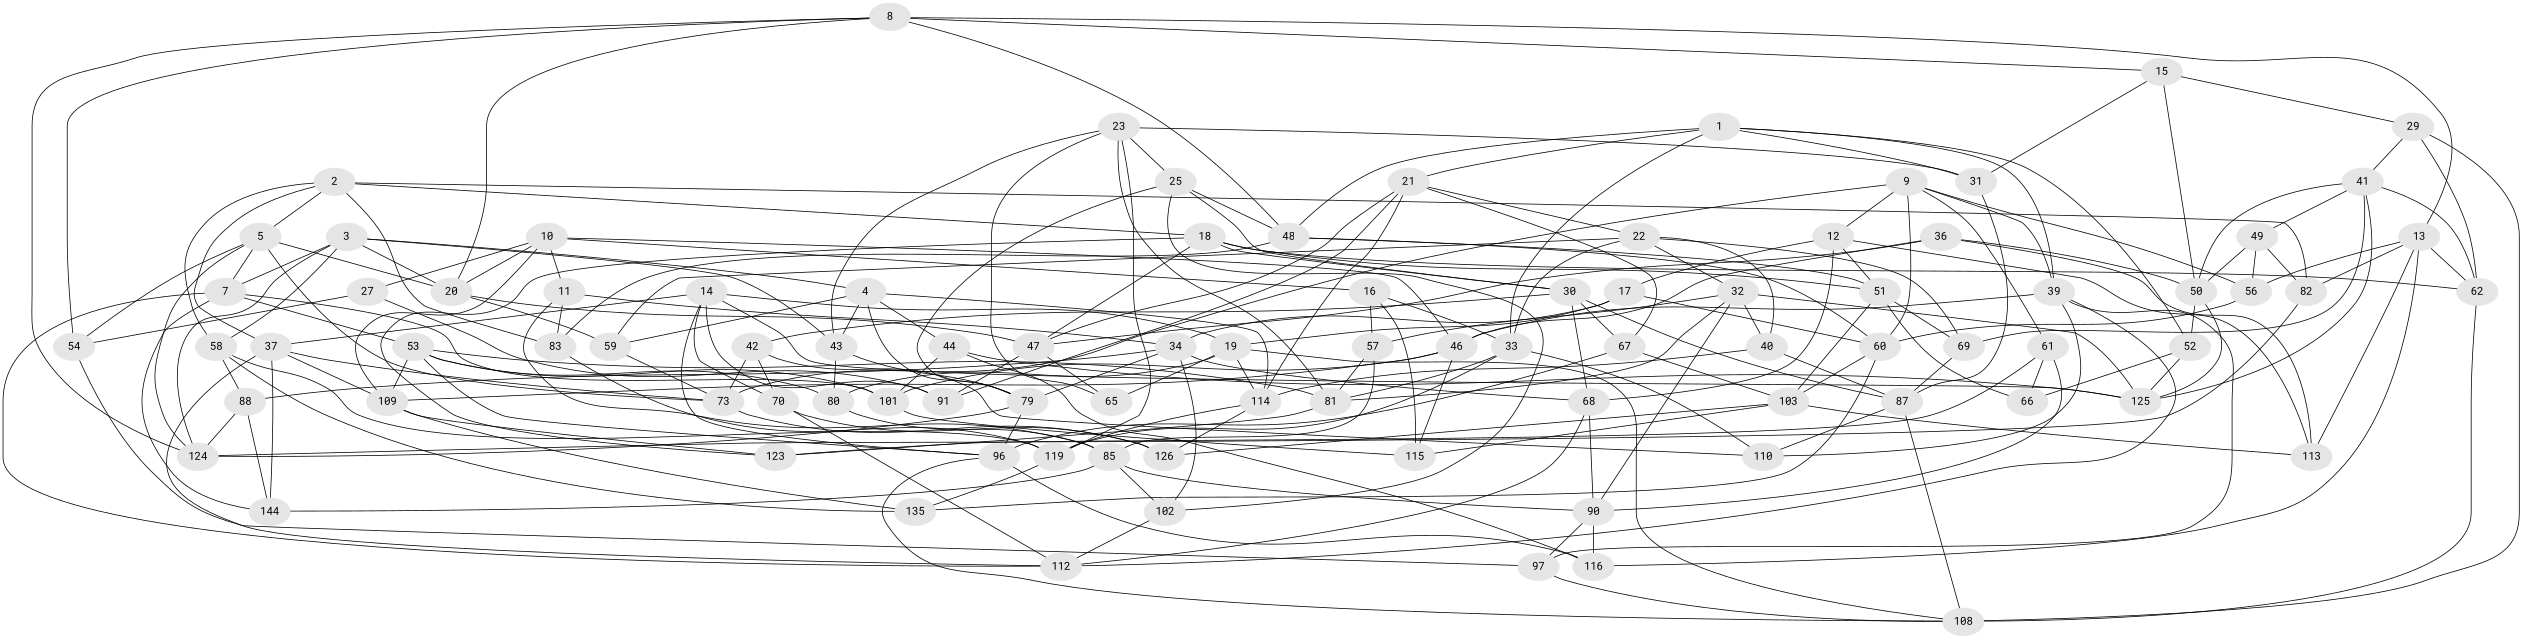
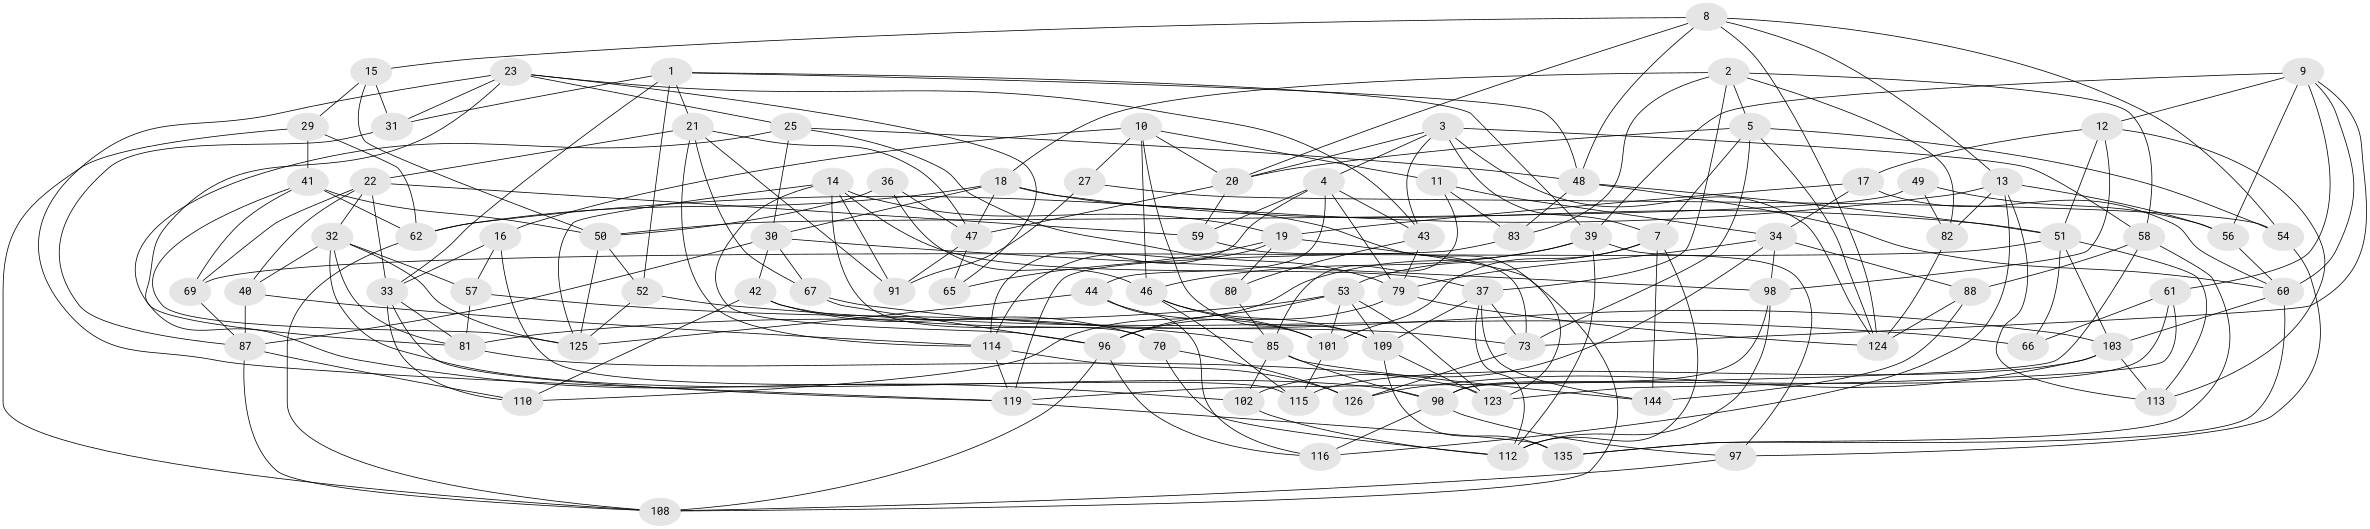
(2310, 209) -> none
(2137, 279) -> (2187, 272)
(624, 373) -> (1422, 342)
(1589, 402) -> (1770, 292)
